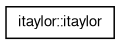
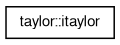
(60, 23) -> (60, 23)
